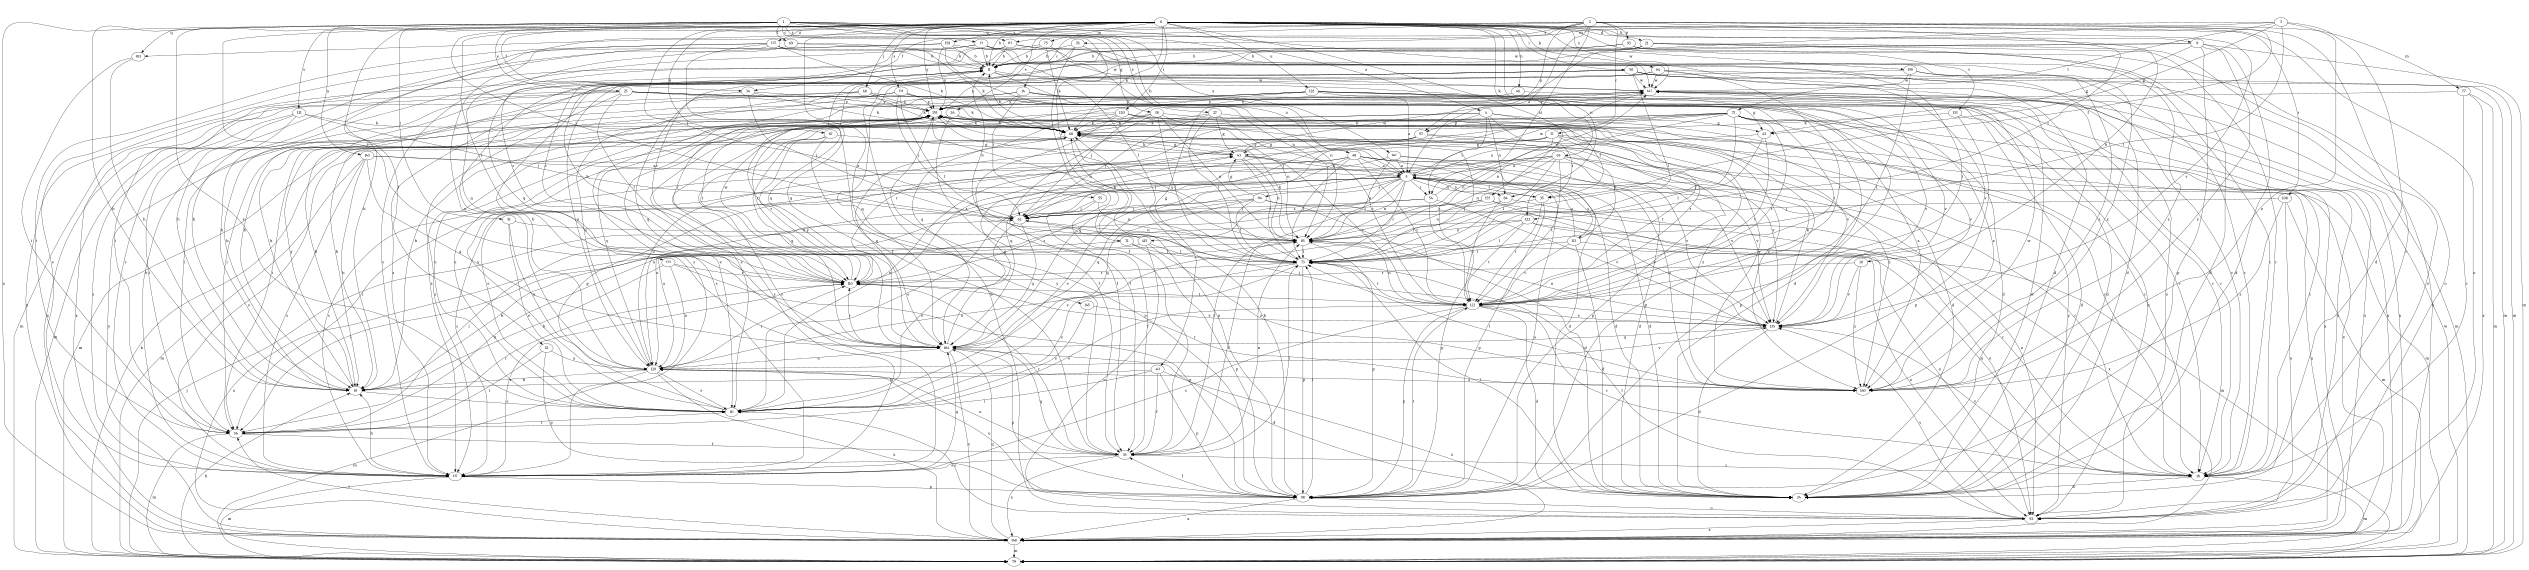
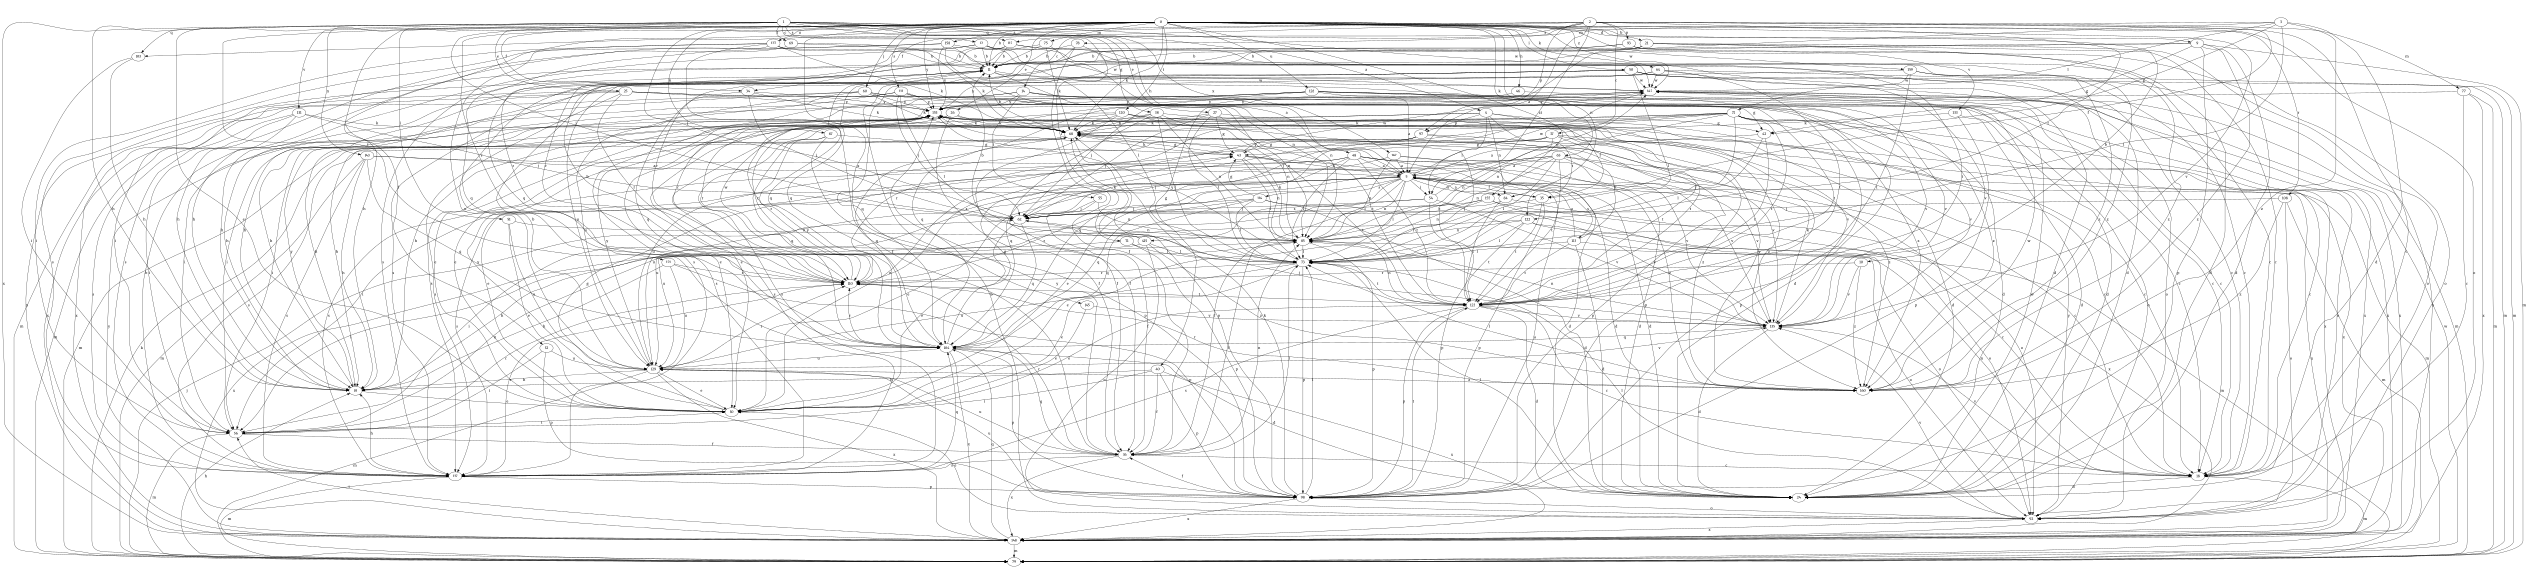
(872, 98) -> none
(1089, 181) -> (1229, 113)
